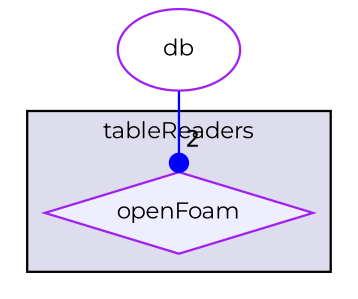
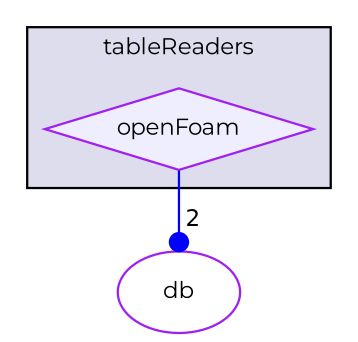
(179, 126) -> (179, 202)
